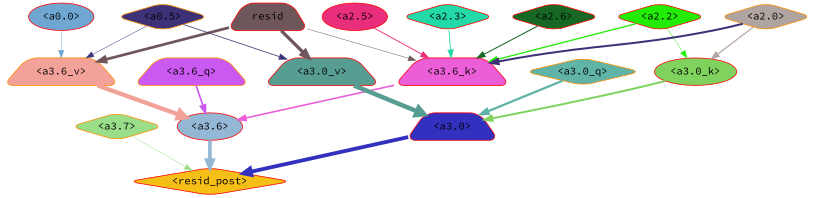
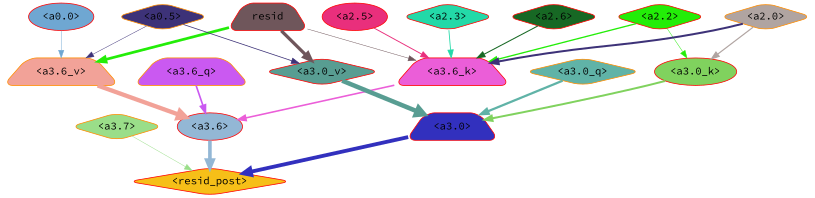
(167, 43) -> (167, 43)
(322, 72) -> (322, 72)
